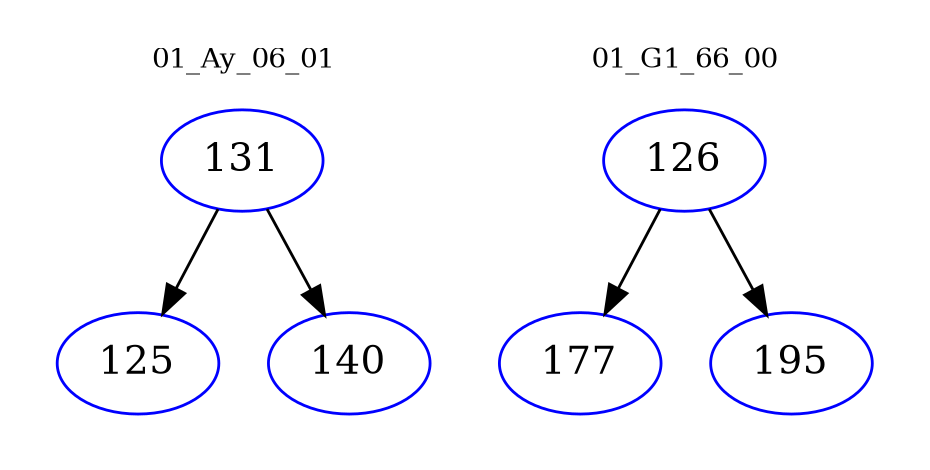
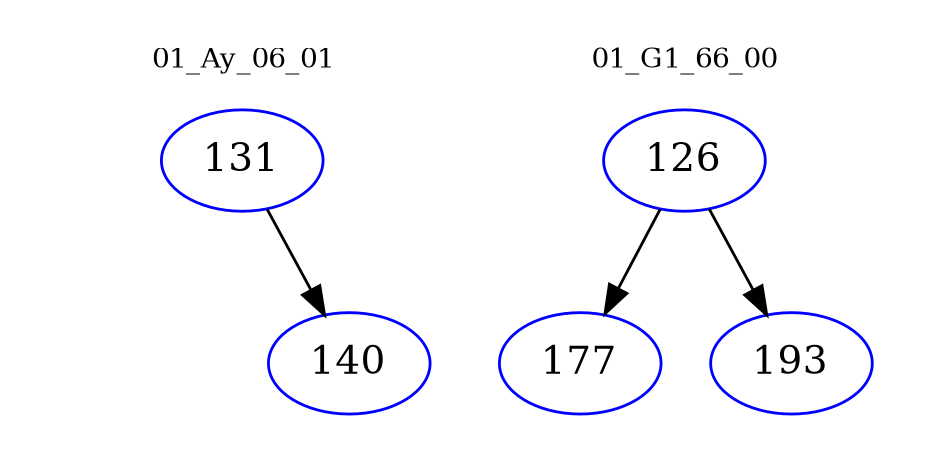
(138, 363) -> none
(791, 363) -> (791, 363)
